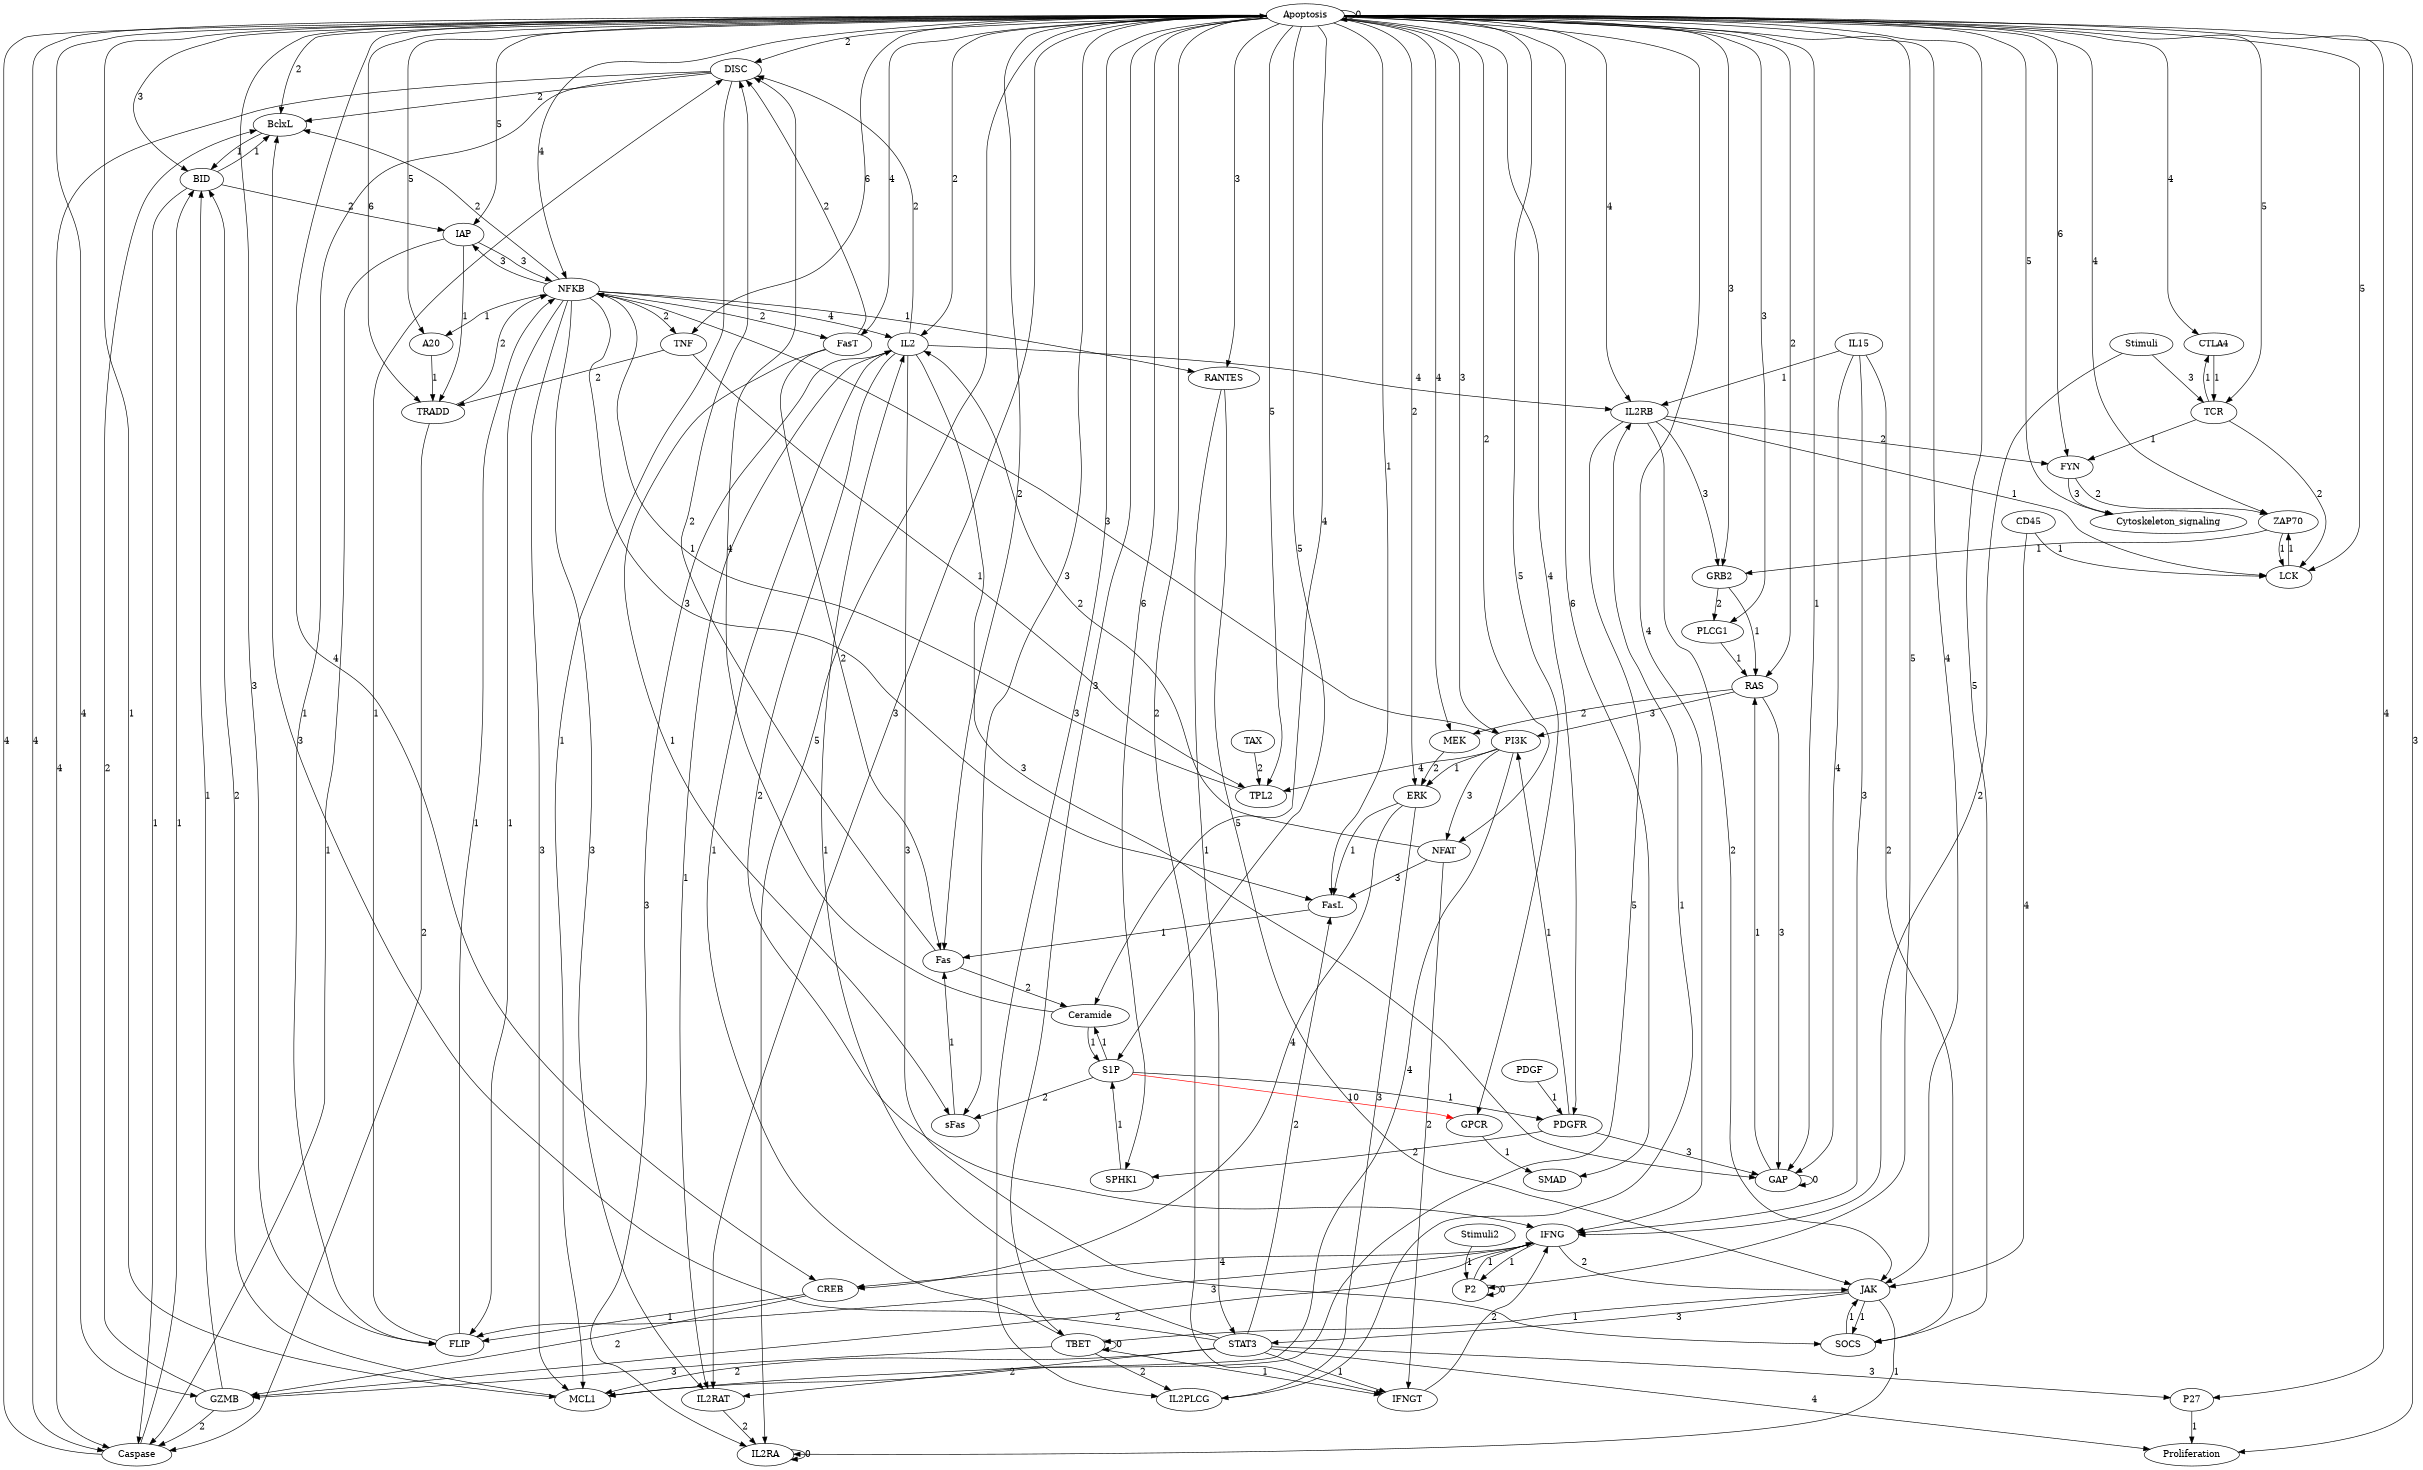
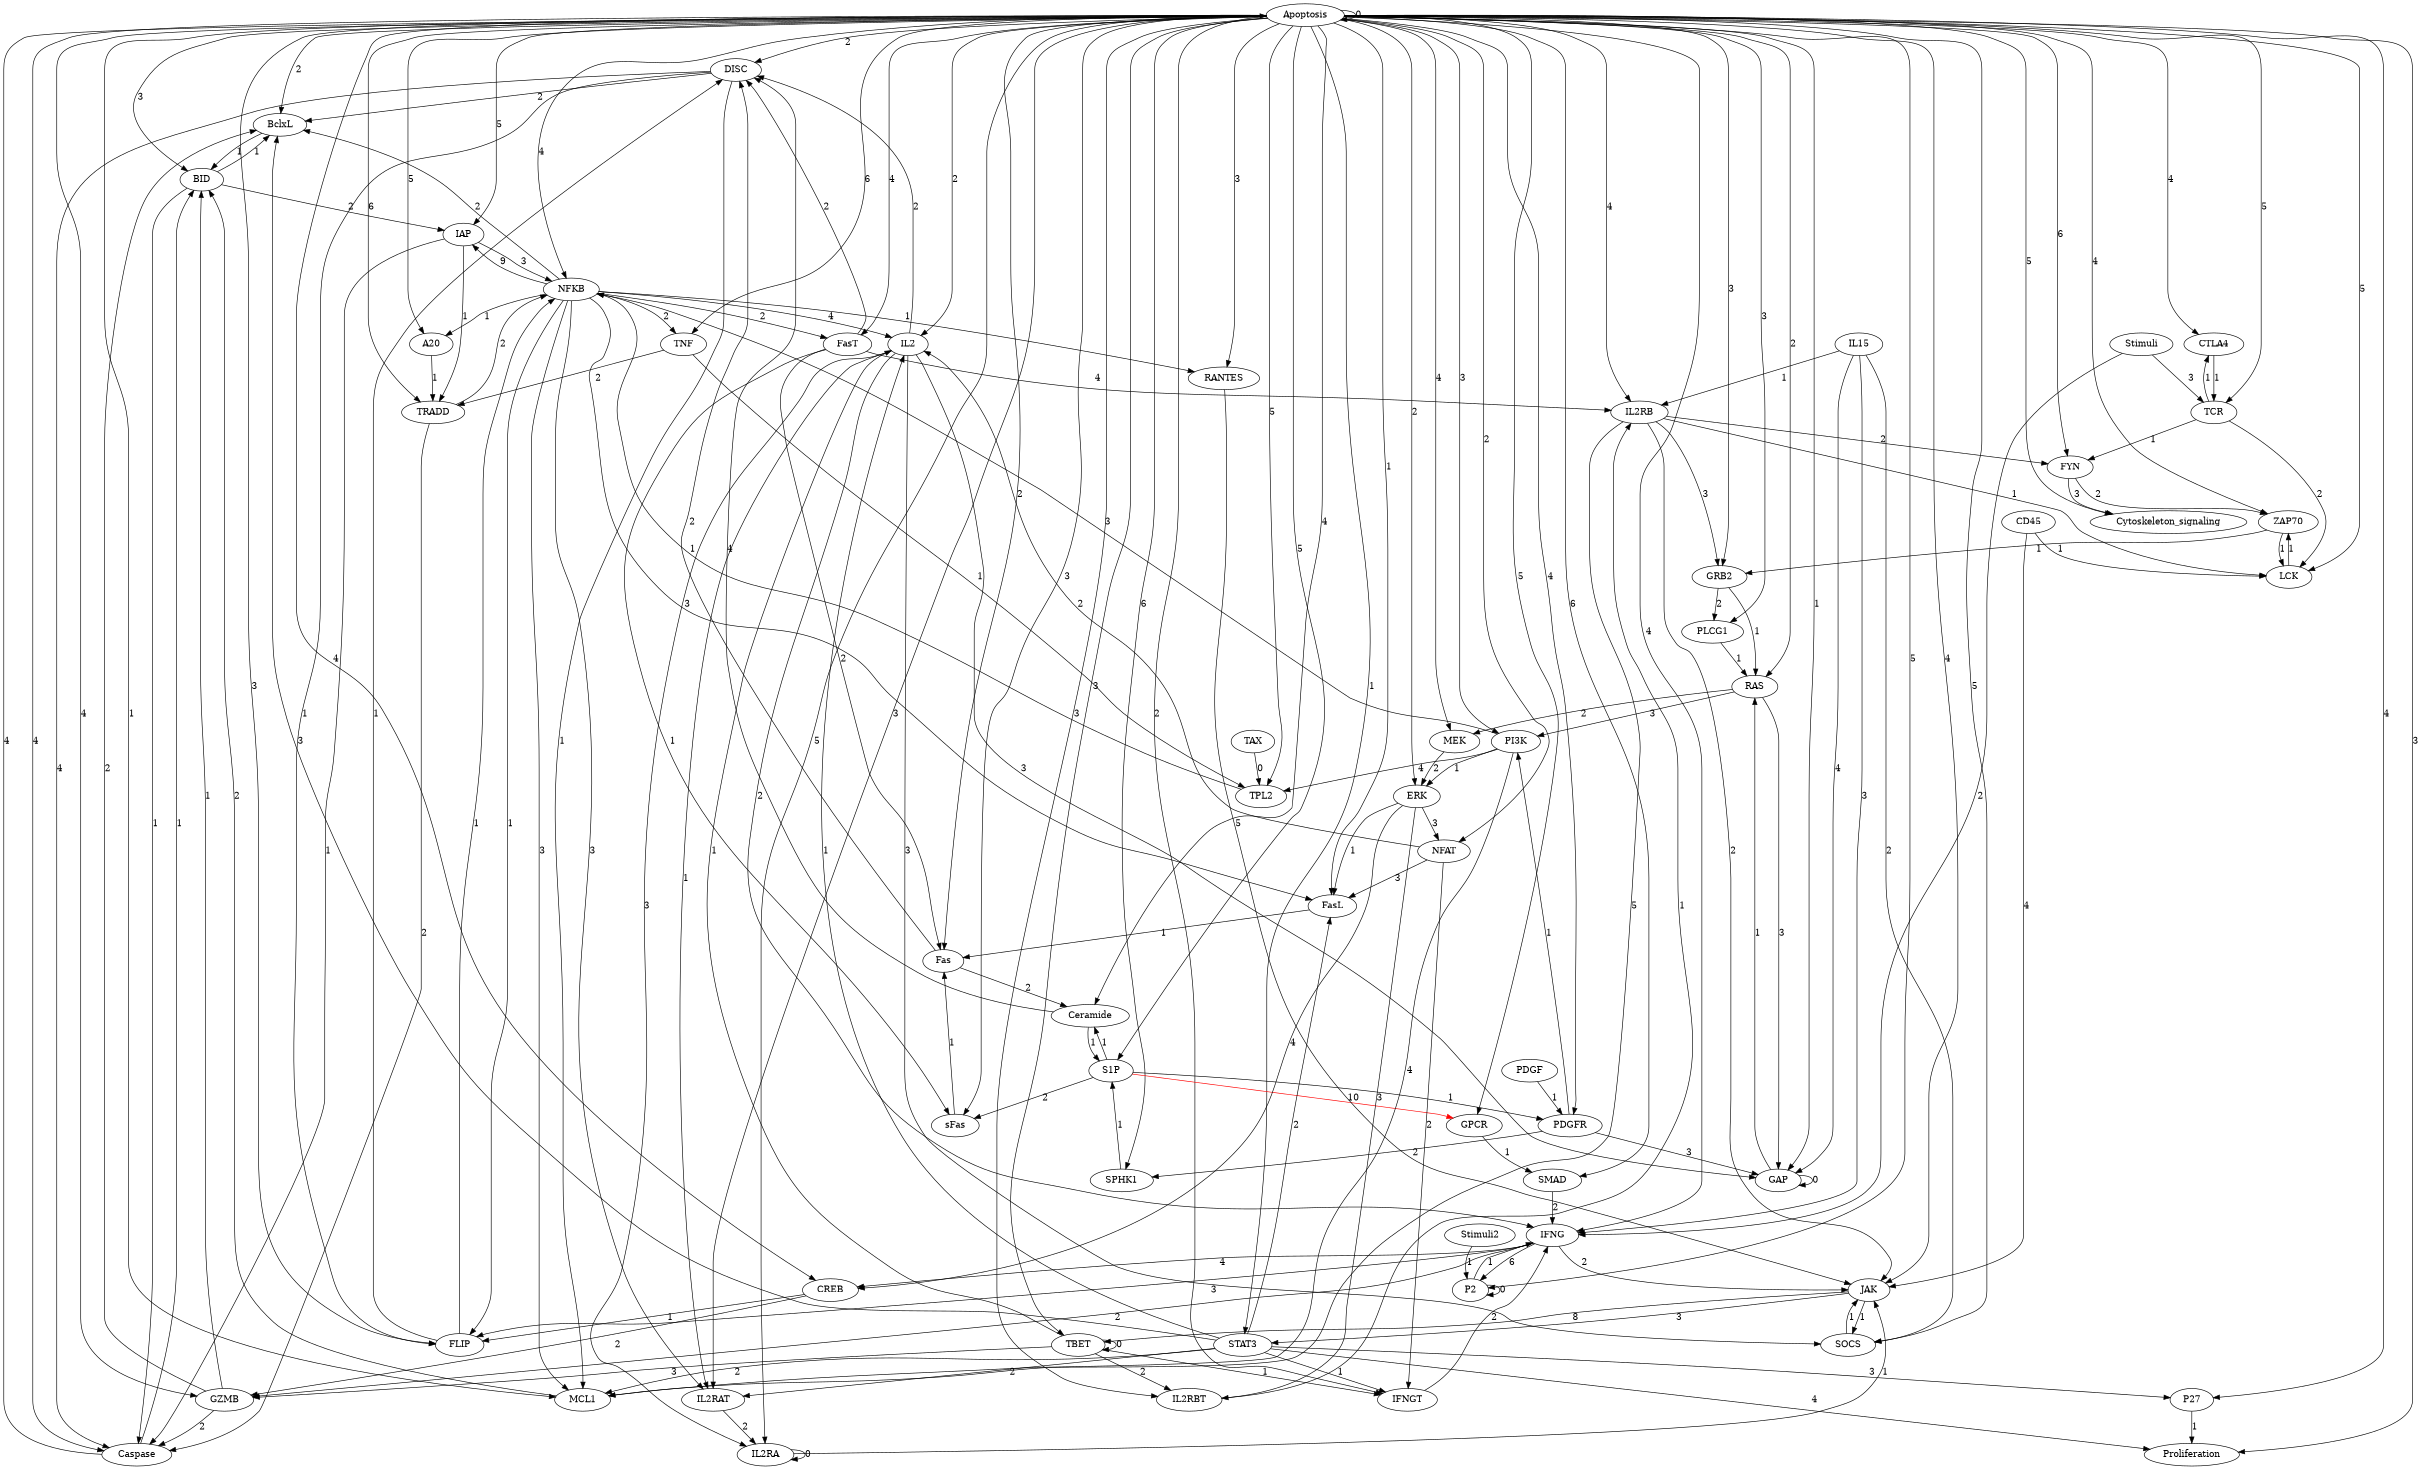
(503, 262) -> (503, 262)
(1251, 366) -> (1234, 395)
(1260, 769) -> (1260, 769)
(1466, 787) -> (1429, 821)
(1204, 859) -> (1368, 685)
none -> (1552, 1205)
(1512, 1263) -> (1512, 1263)
(1576, 1318) -> (1576, 1318)
(1189, 1400) -> (1189, 1400)
(1395, 1448) -> (1379, 1441)
